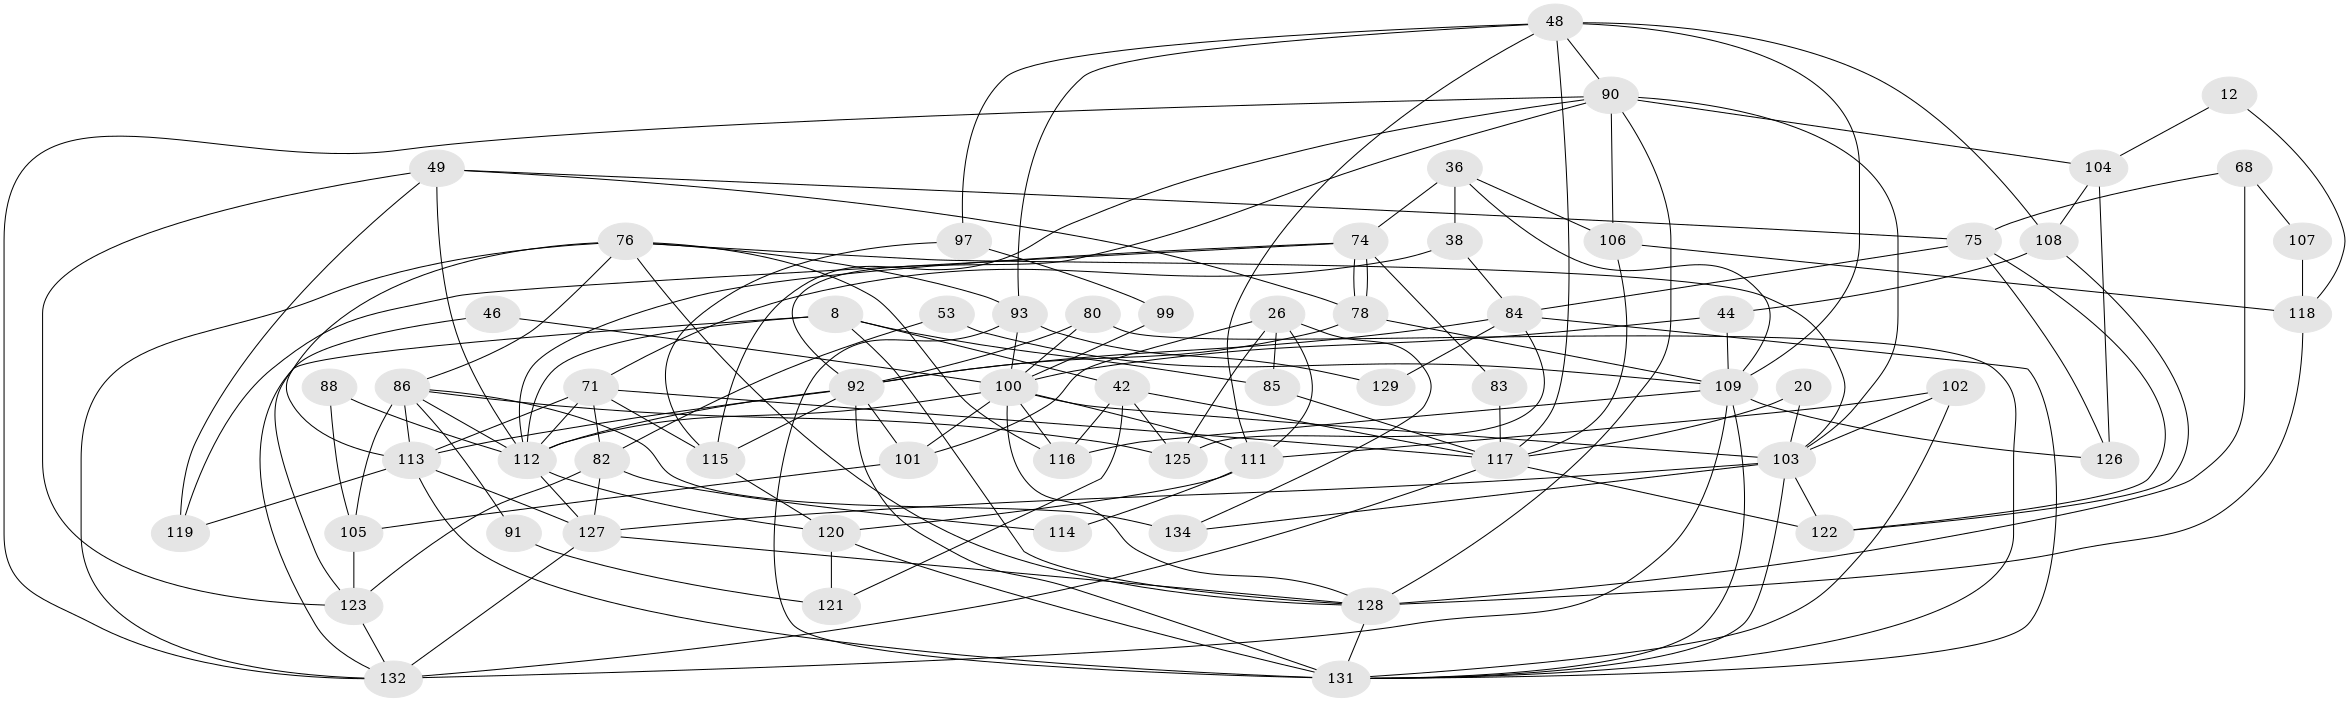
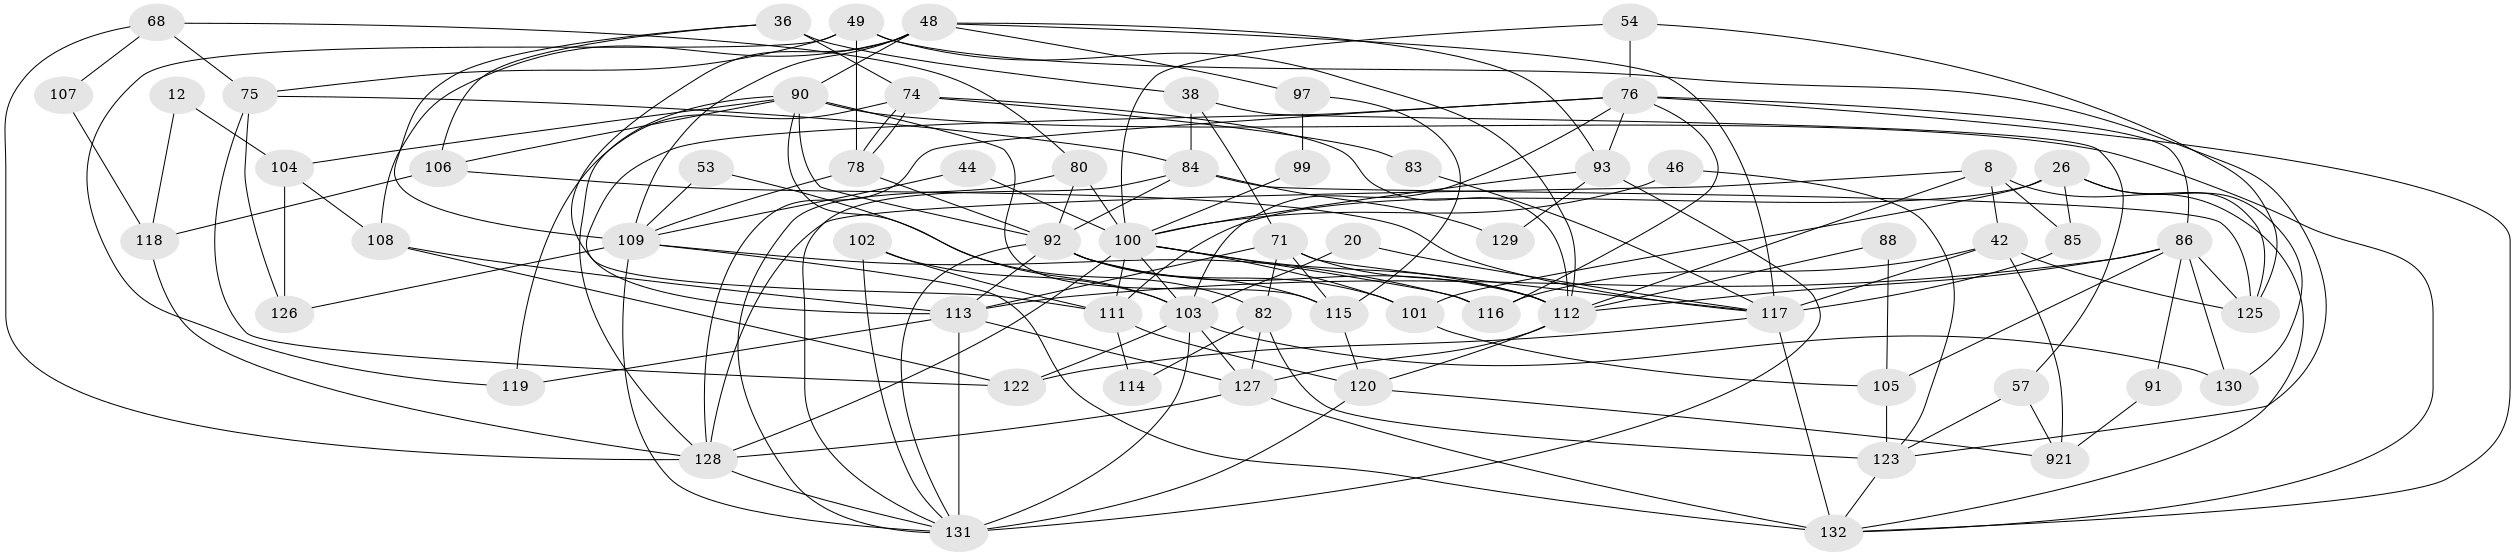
none -> (1630, 22)
none -> (593, 33)
(1892, 289) -> (604, 275)
none -> (2021, 387)
(1178, 533) -> (2229, 387)
(831, 606) -> (2060, 460)
